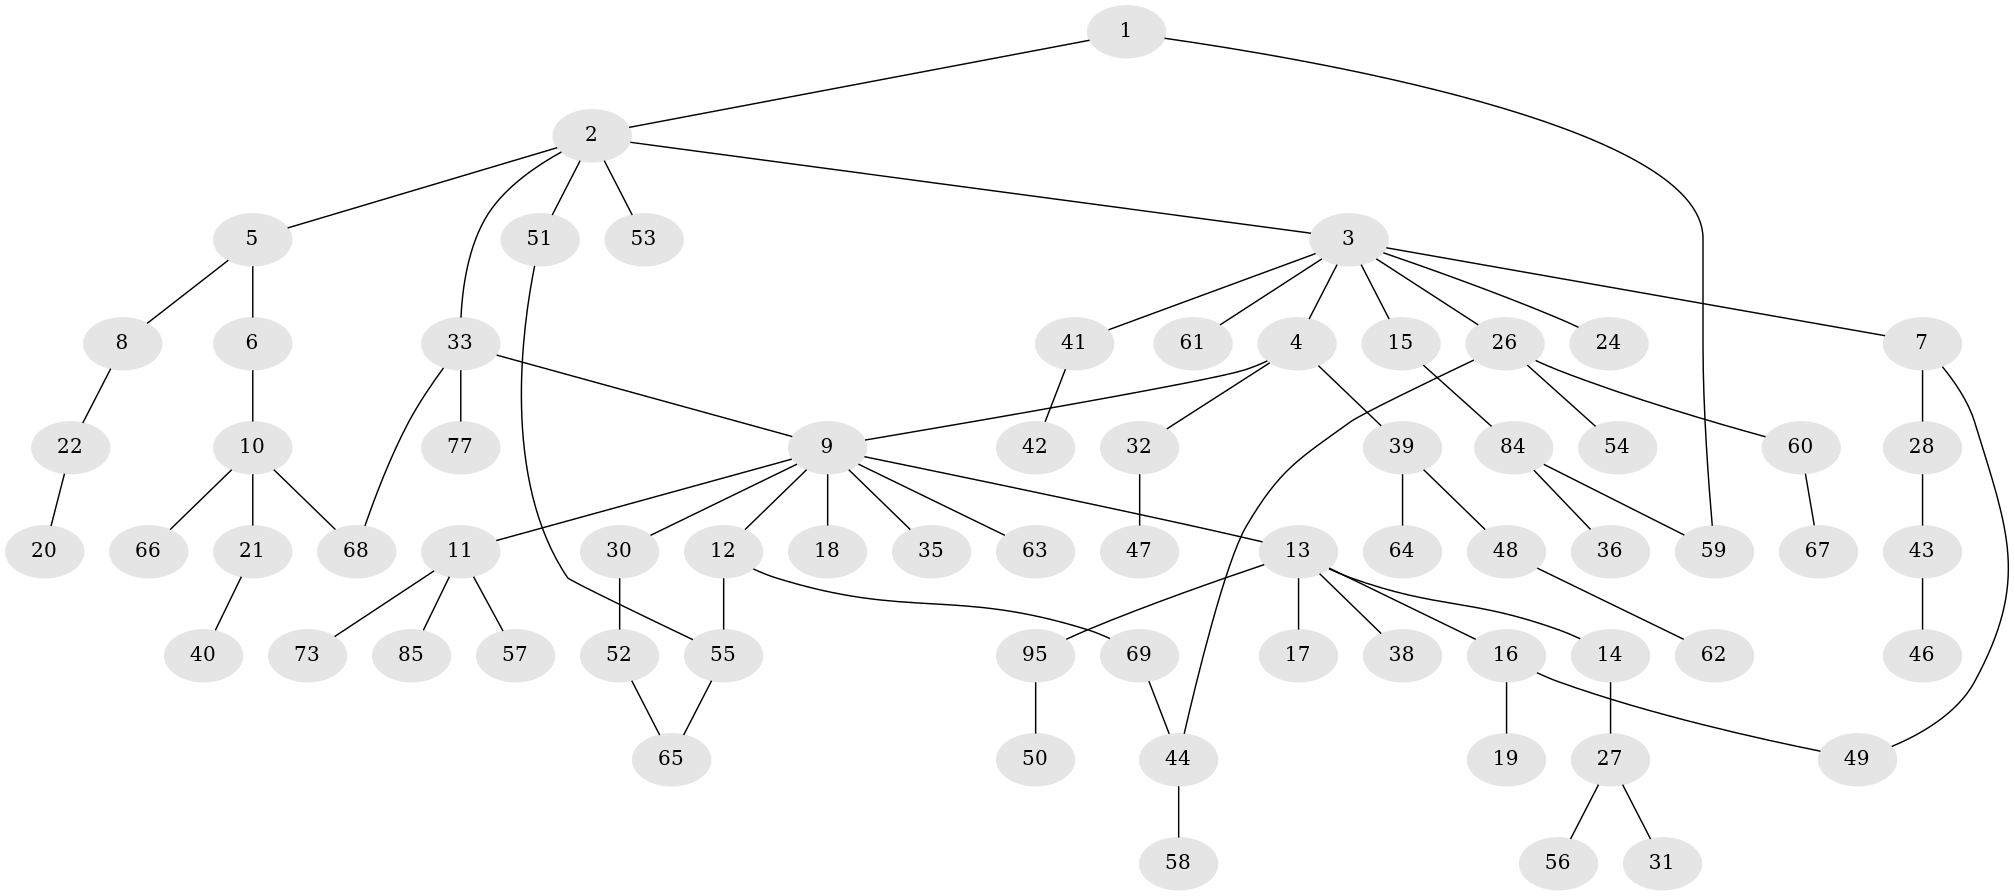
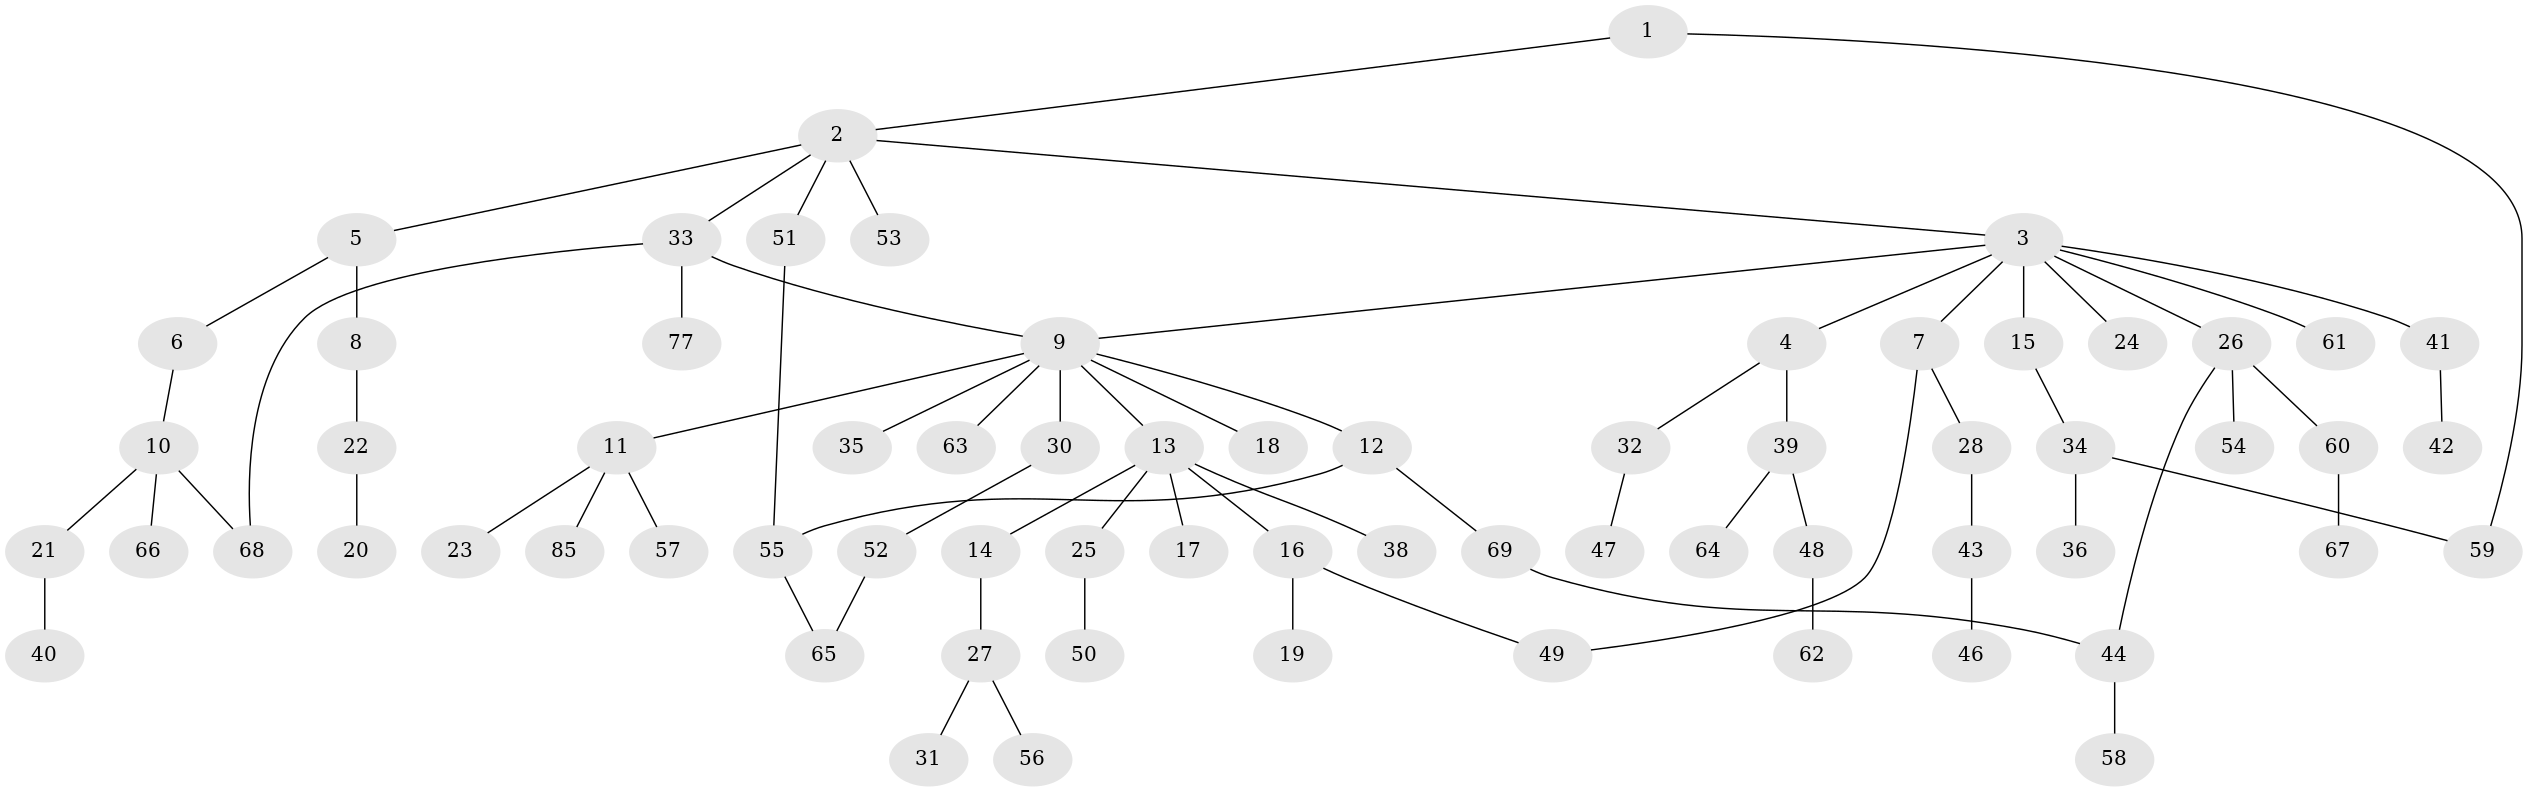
(1067, 405) -> (1542, 292)
(1514, 448) -> (2076, 448)
(308, 656) -> (461, 552)
(1036, 656) -> (1085, 552)
